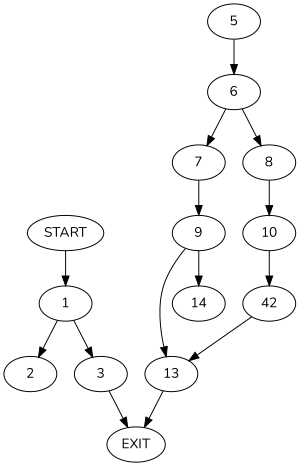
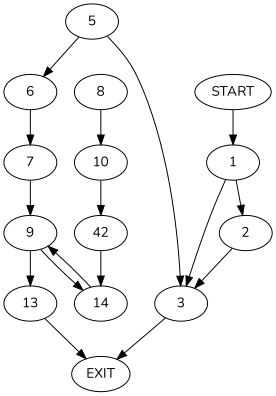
(249, 123) -> none
none -> (162, 150)
none -> (217, 265)
none -> (74, 270)
(225, 336) -> (101, 263)
